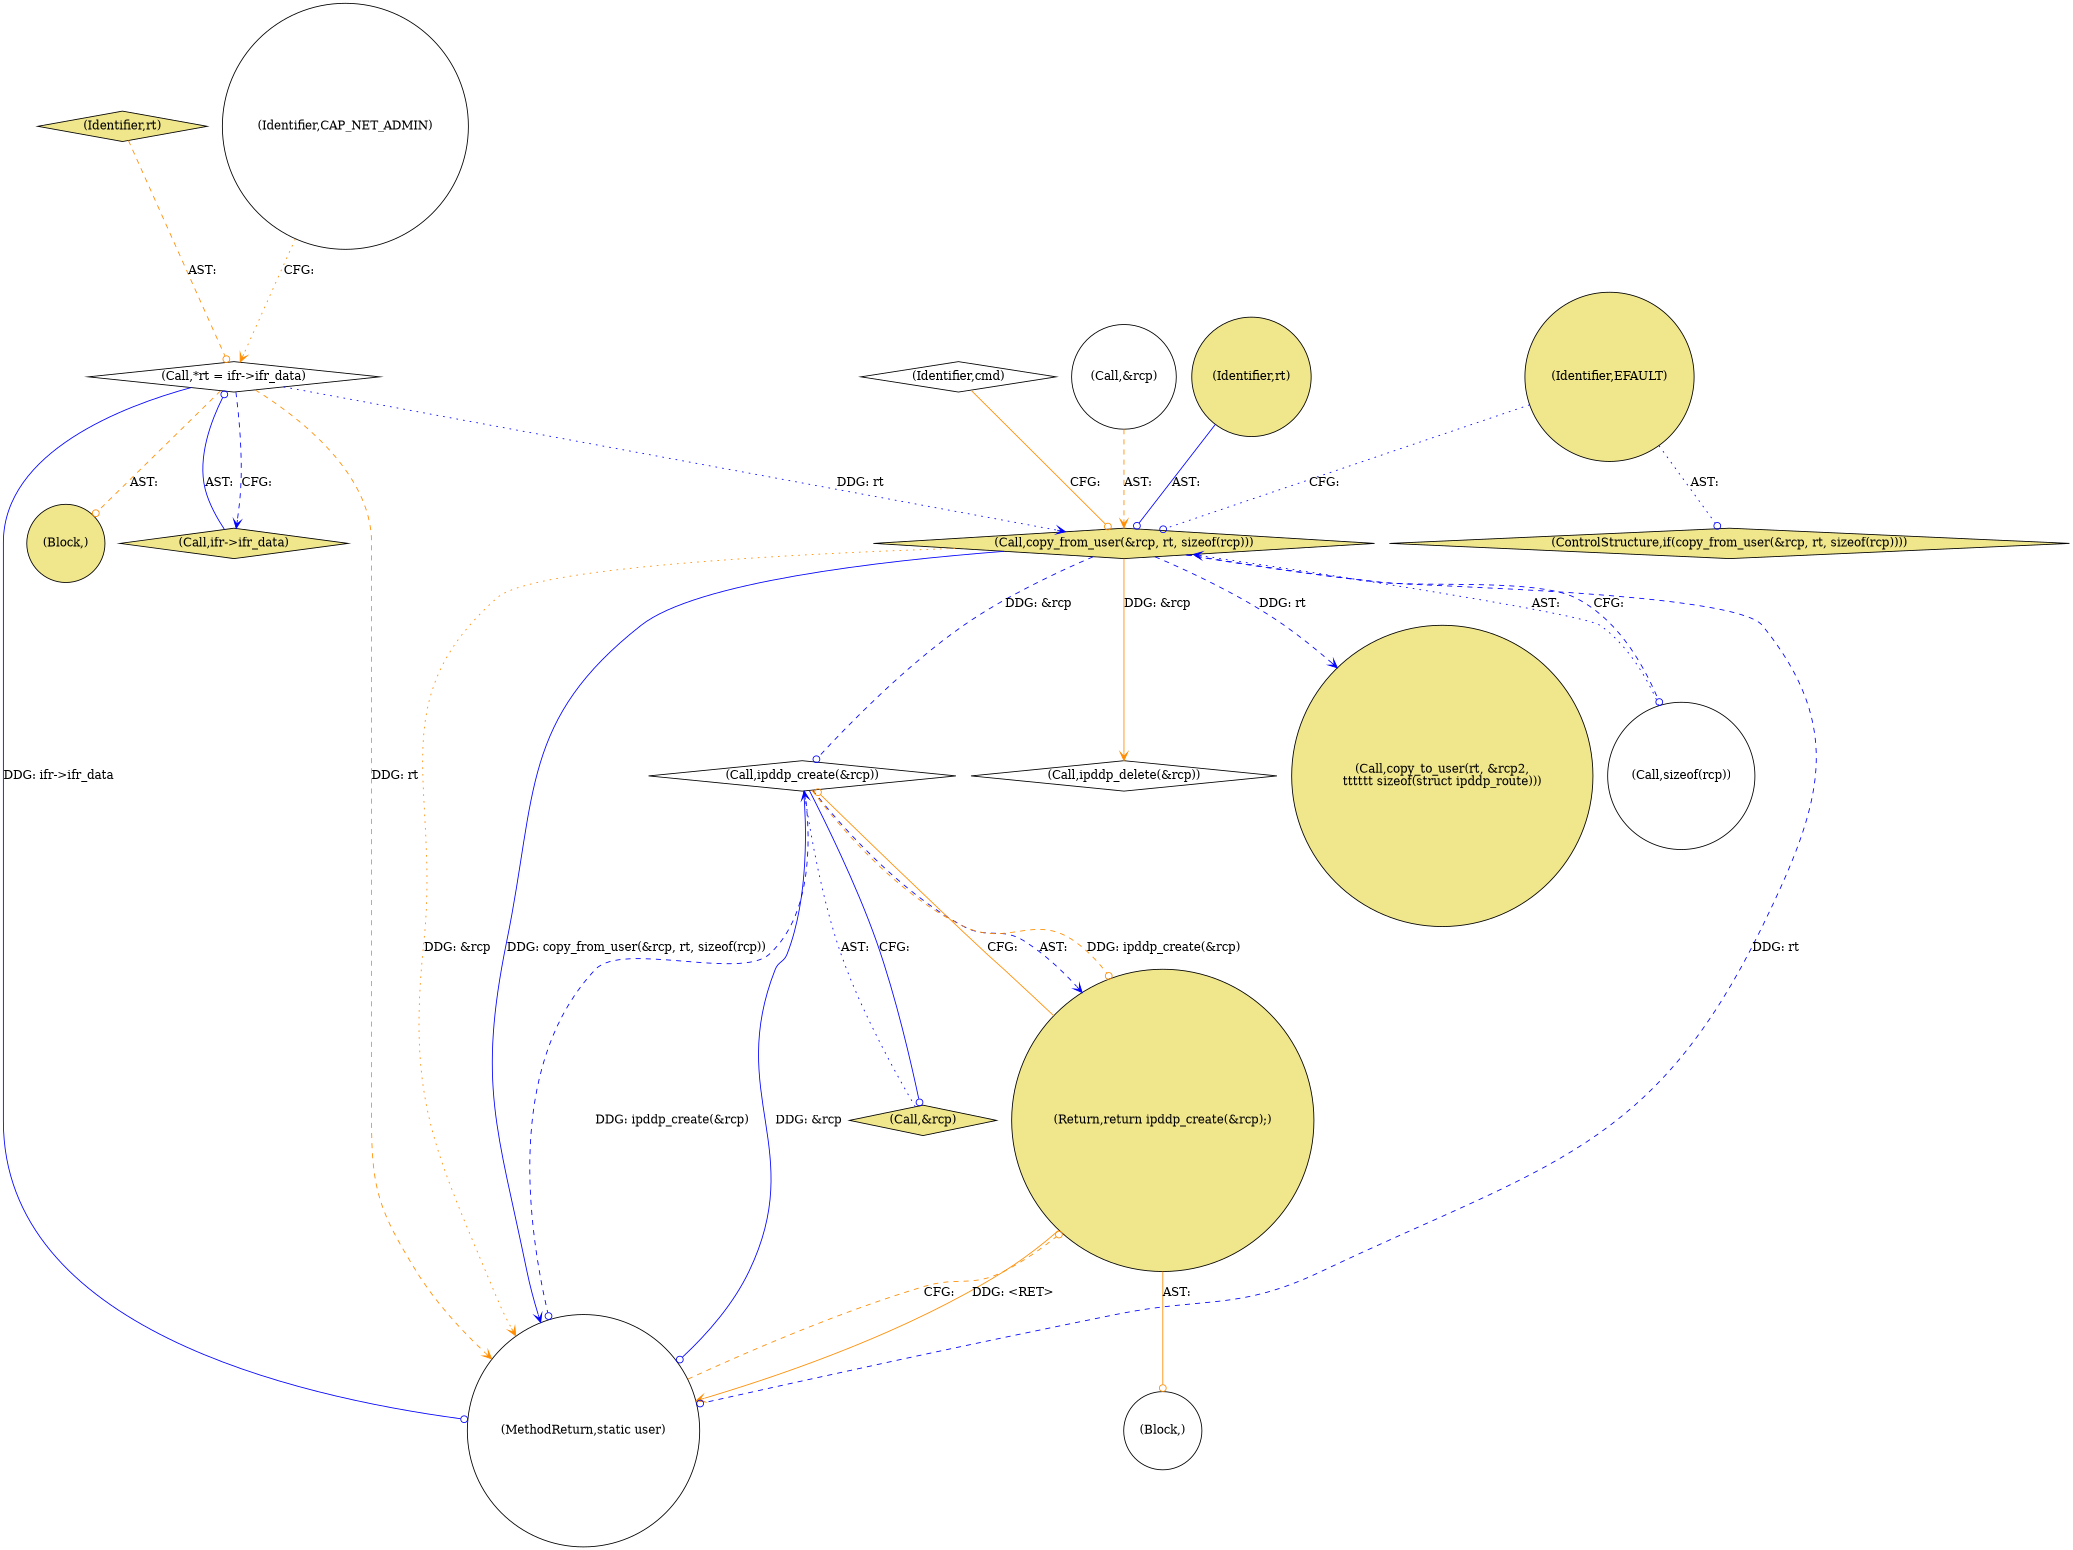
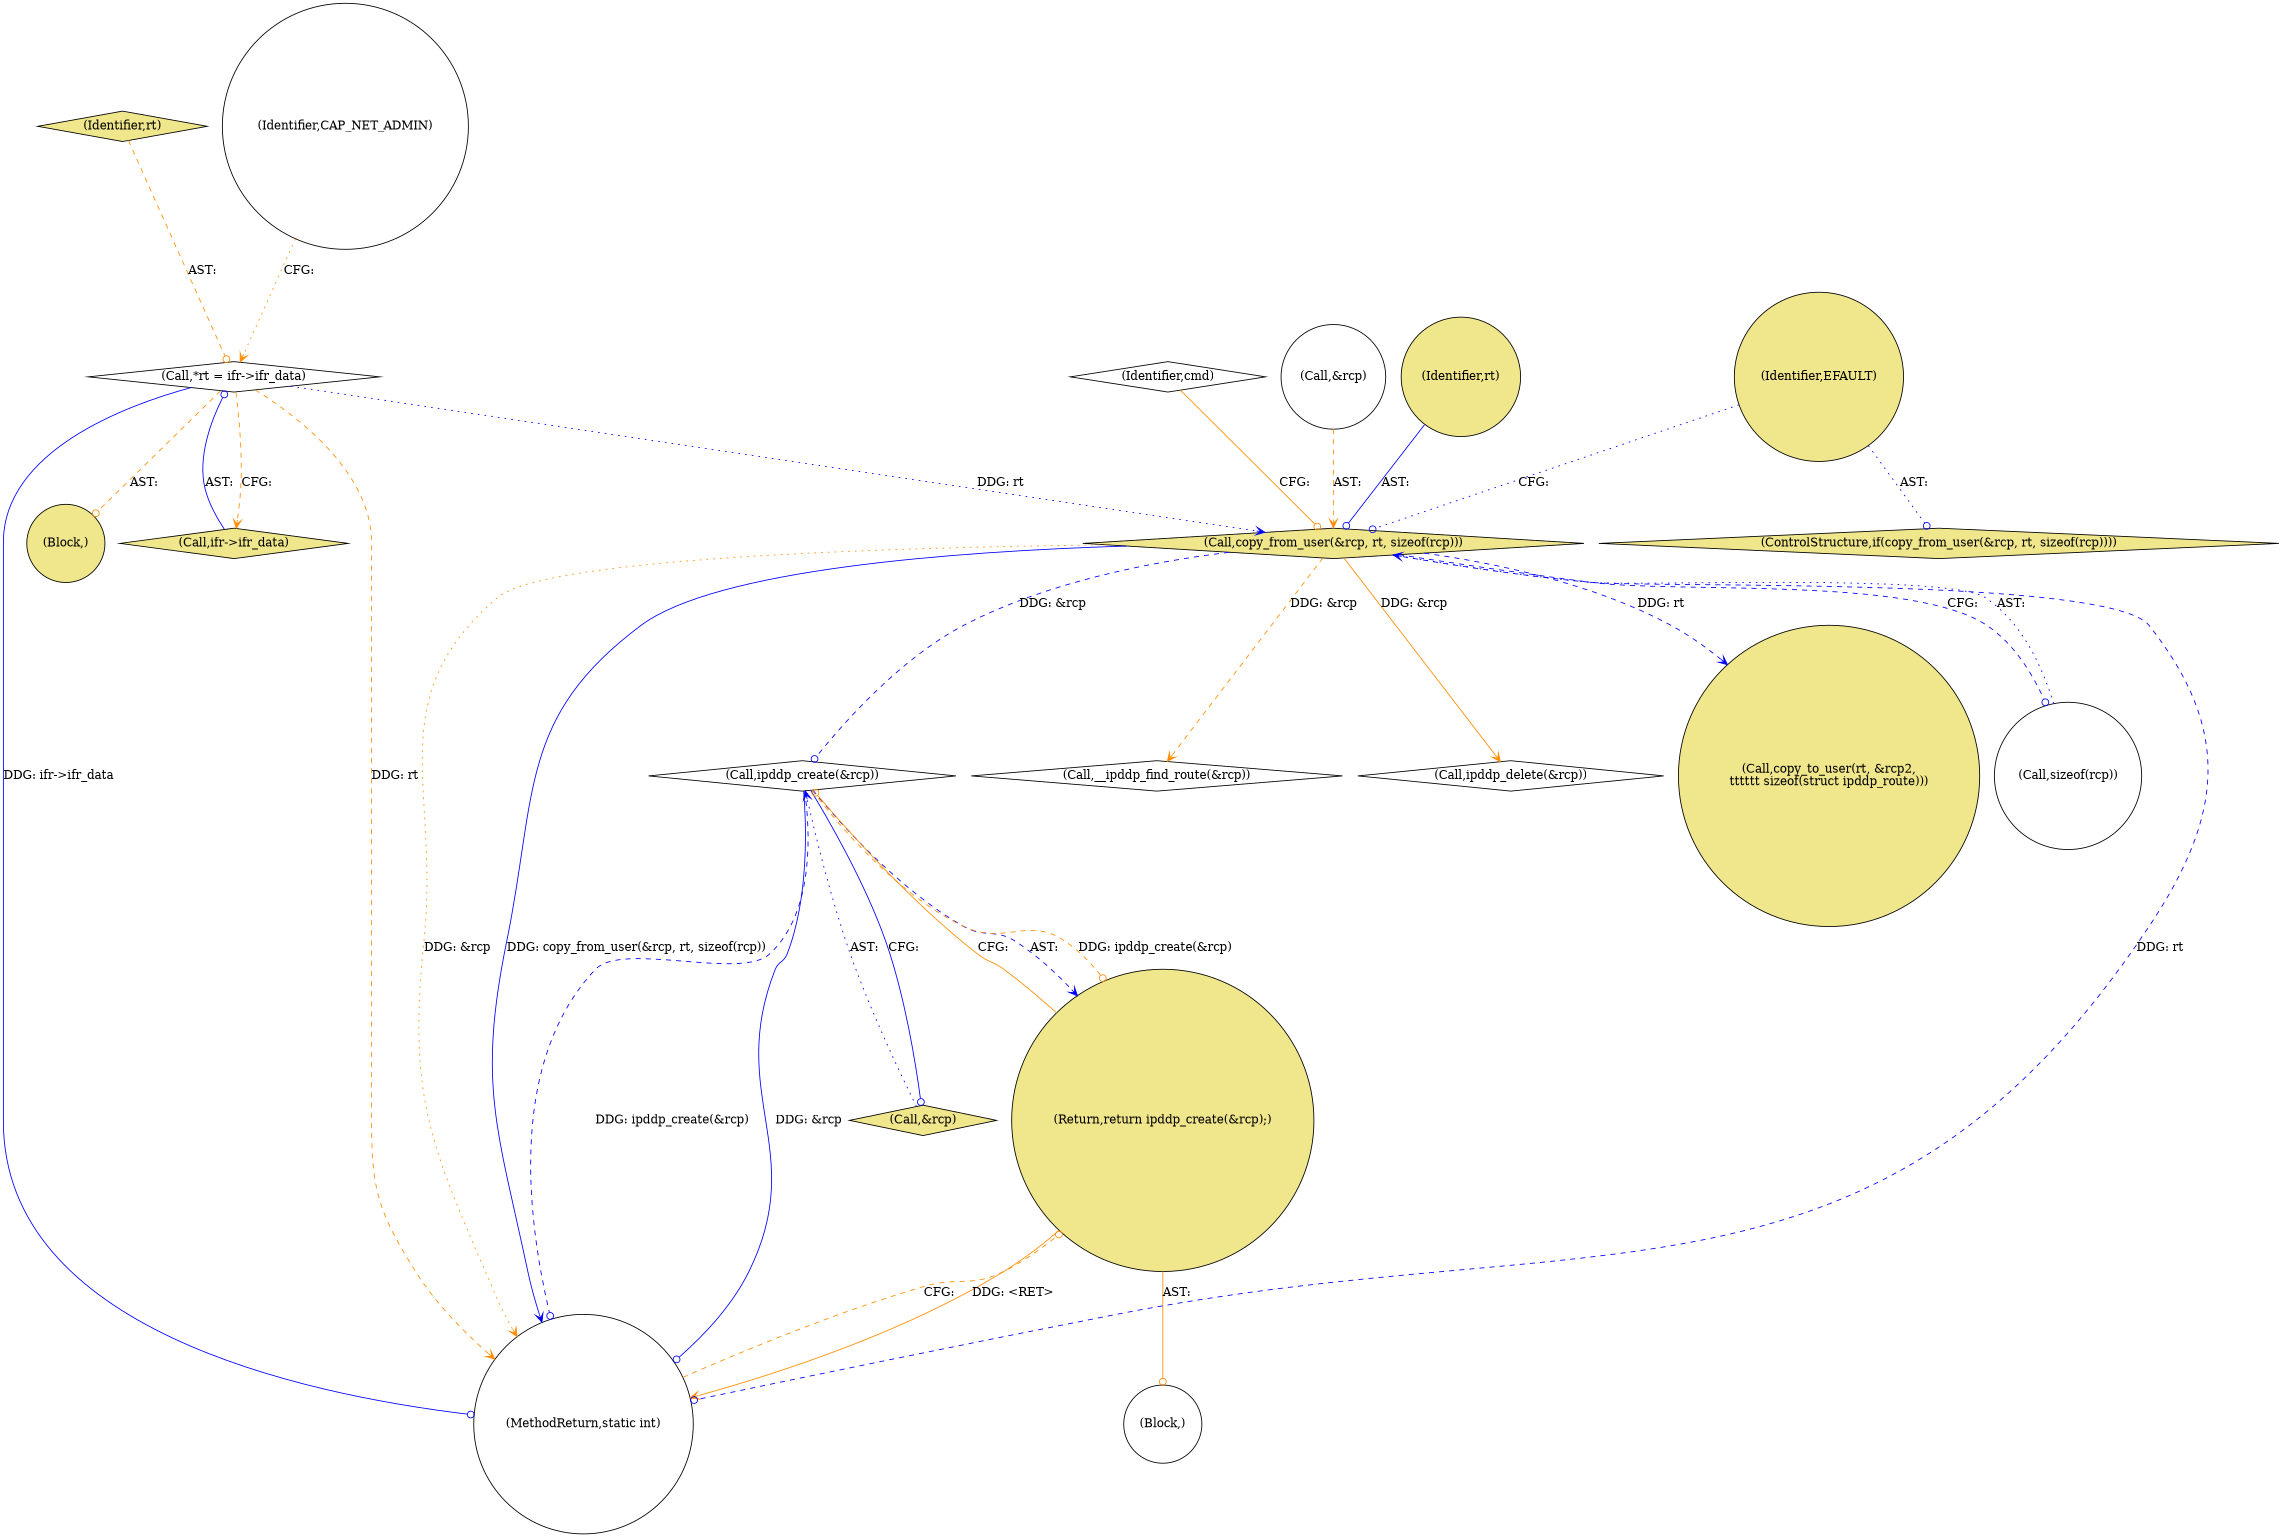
(241, 456) -> (241, 456)
none -> (1157, 776)
(584, 1431) -> (584, 1424)
